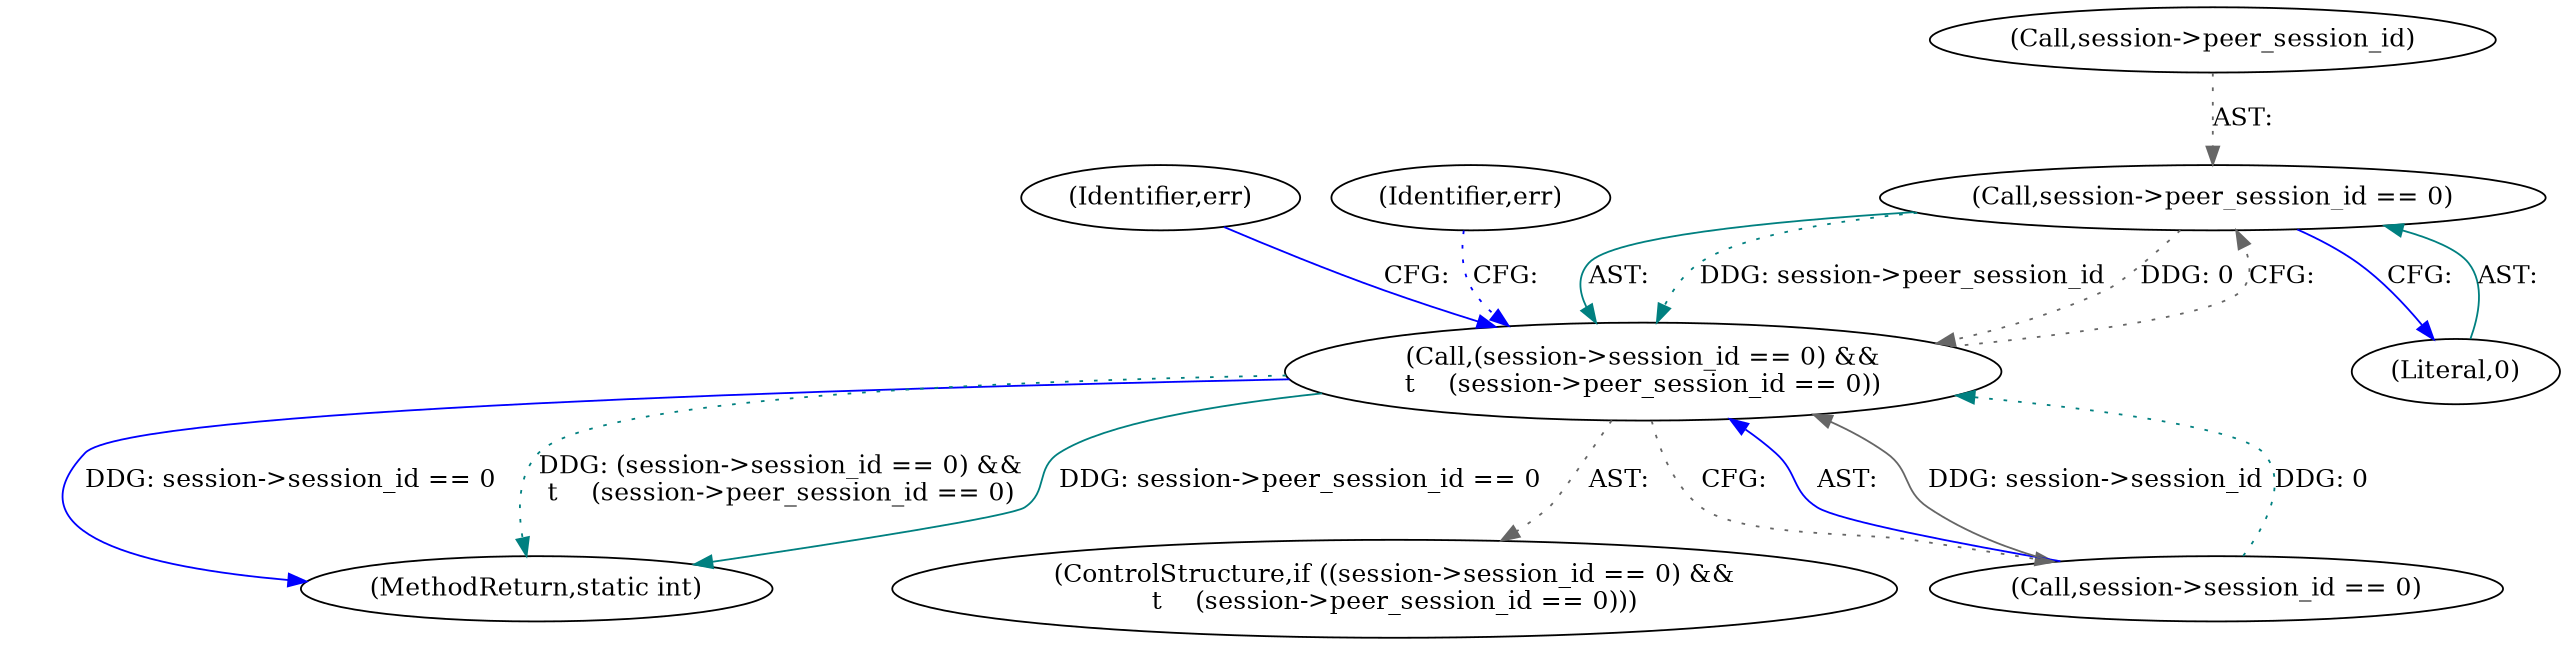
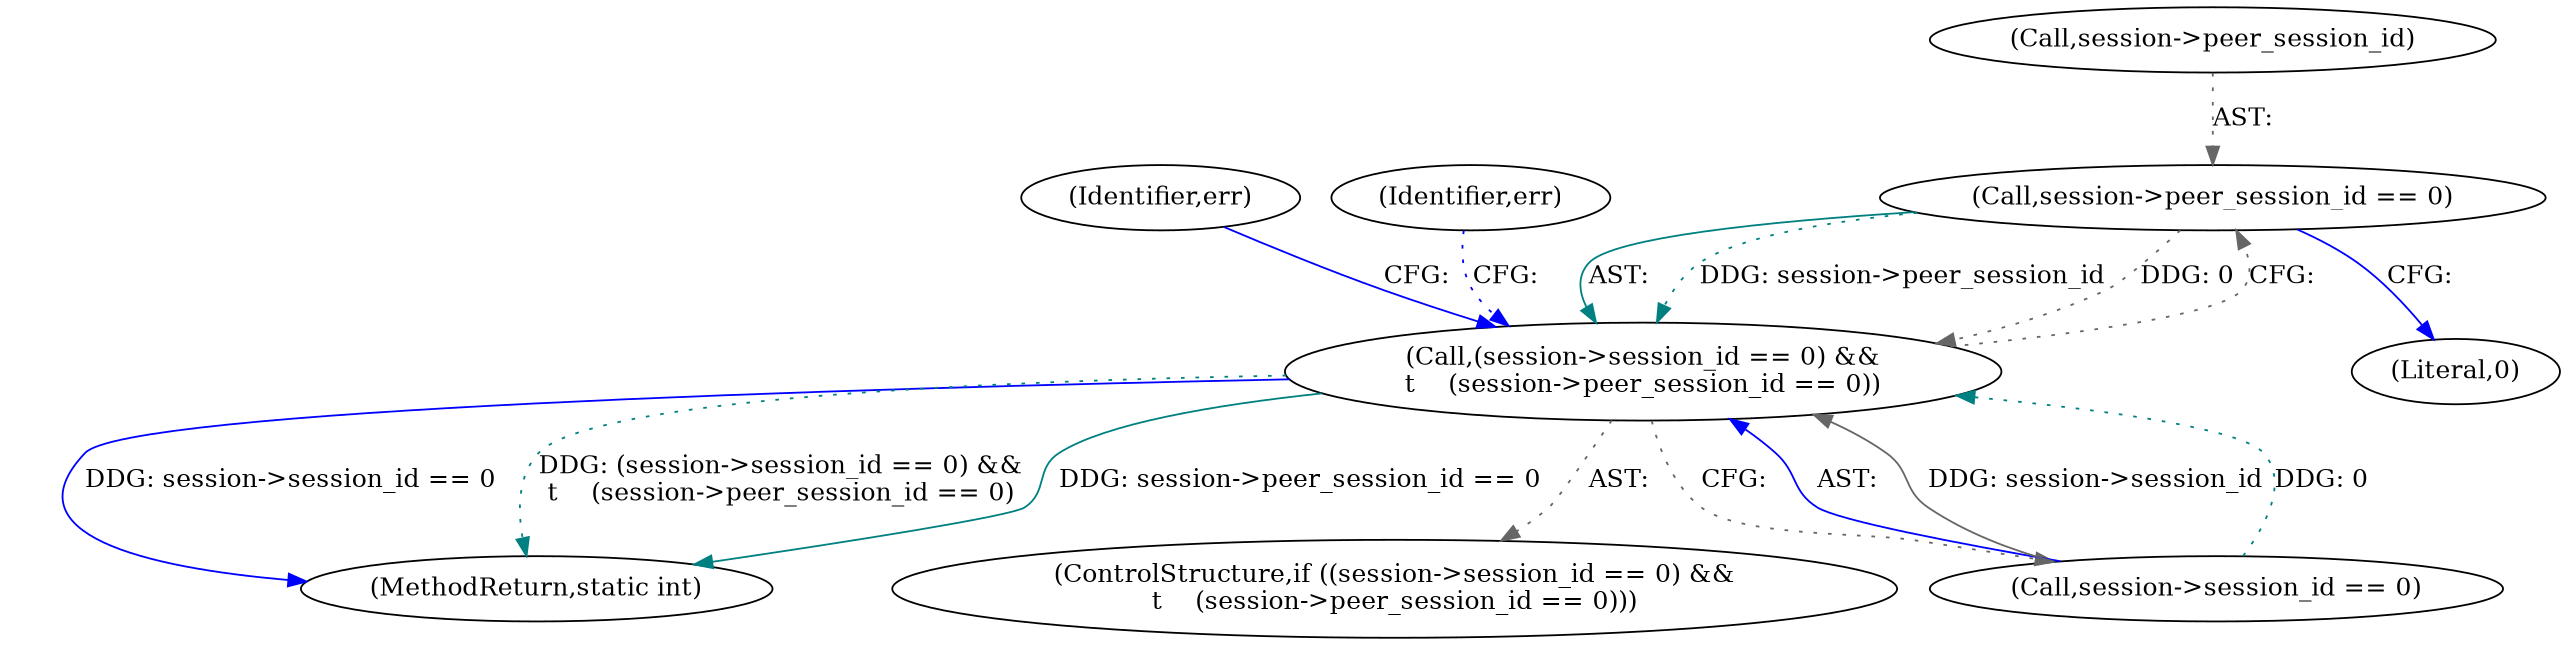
(2470, 265) -> none
